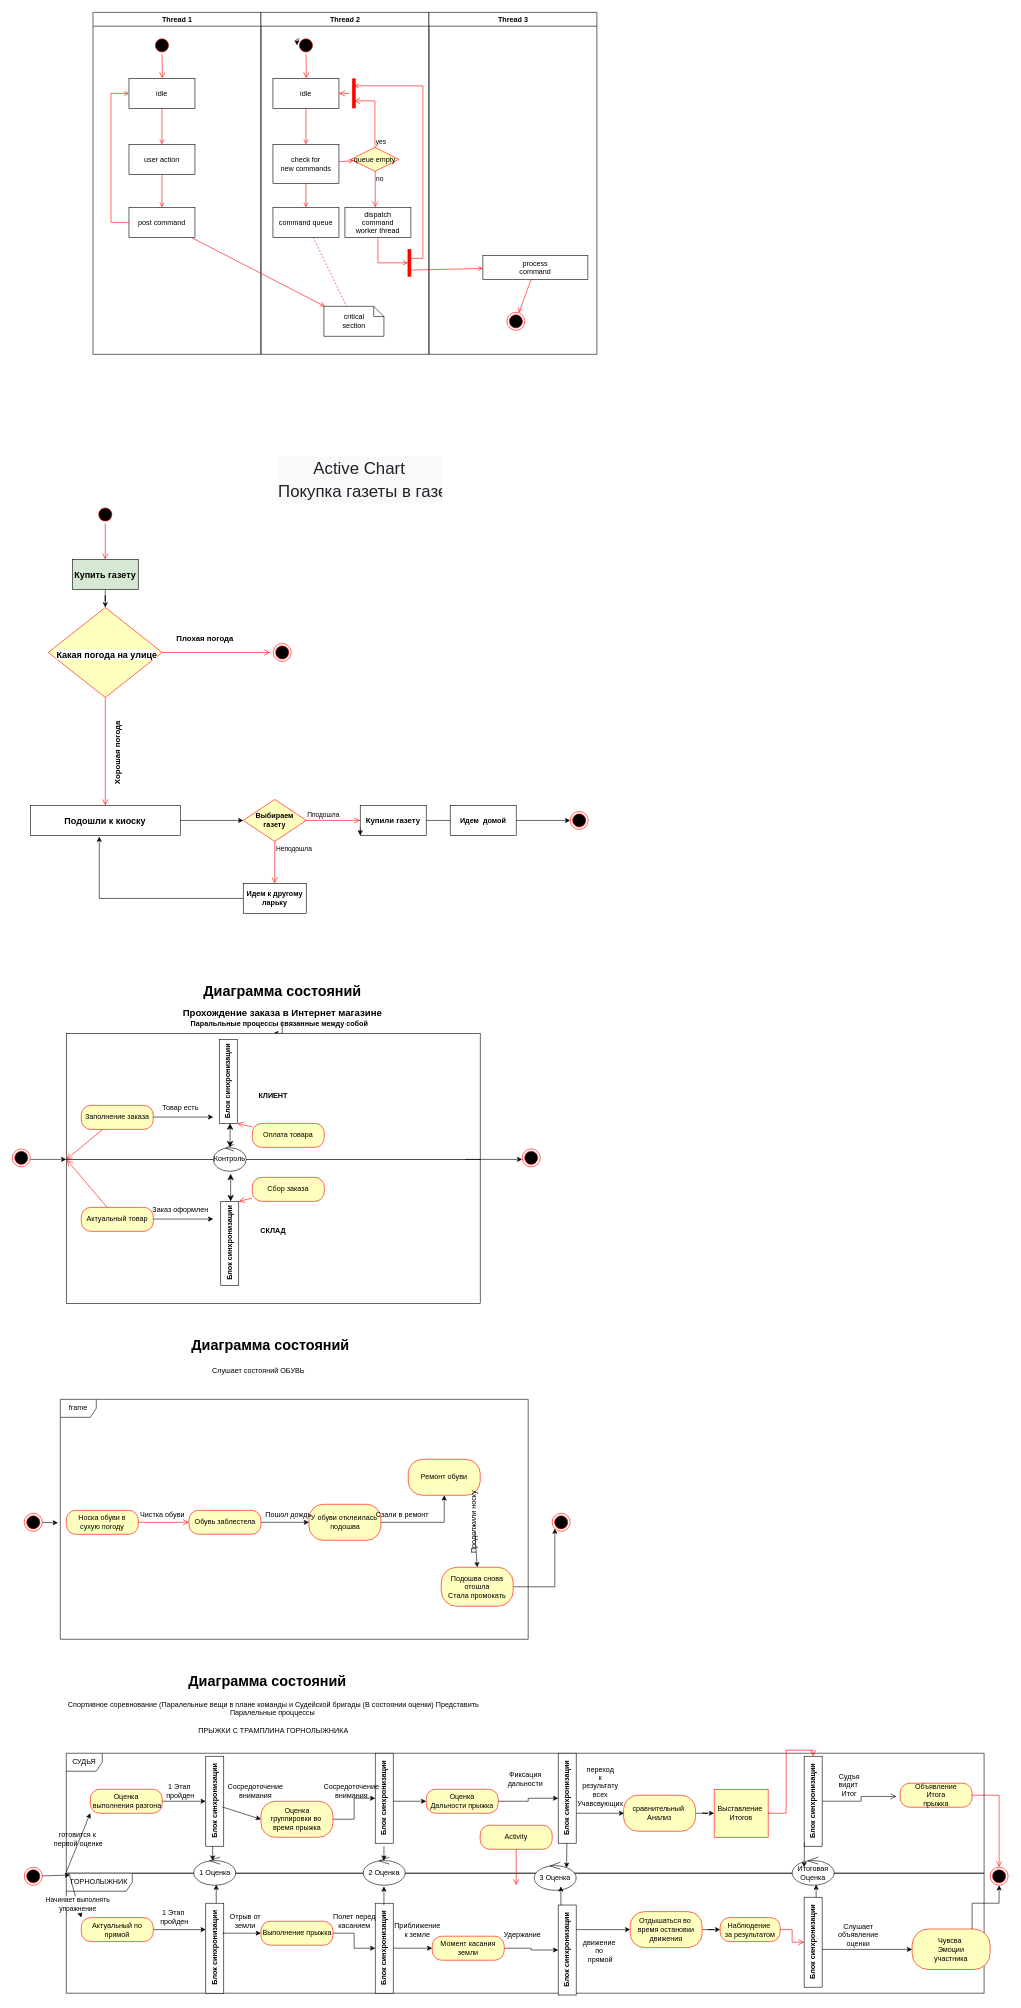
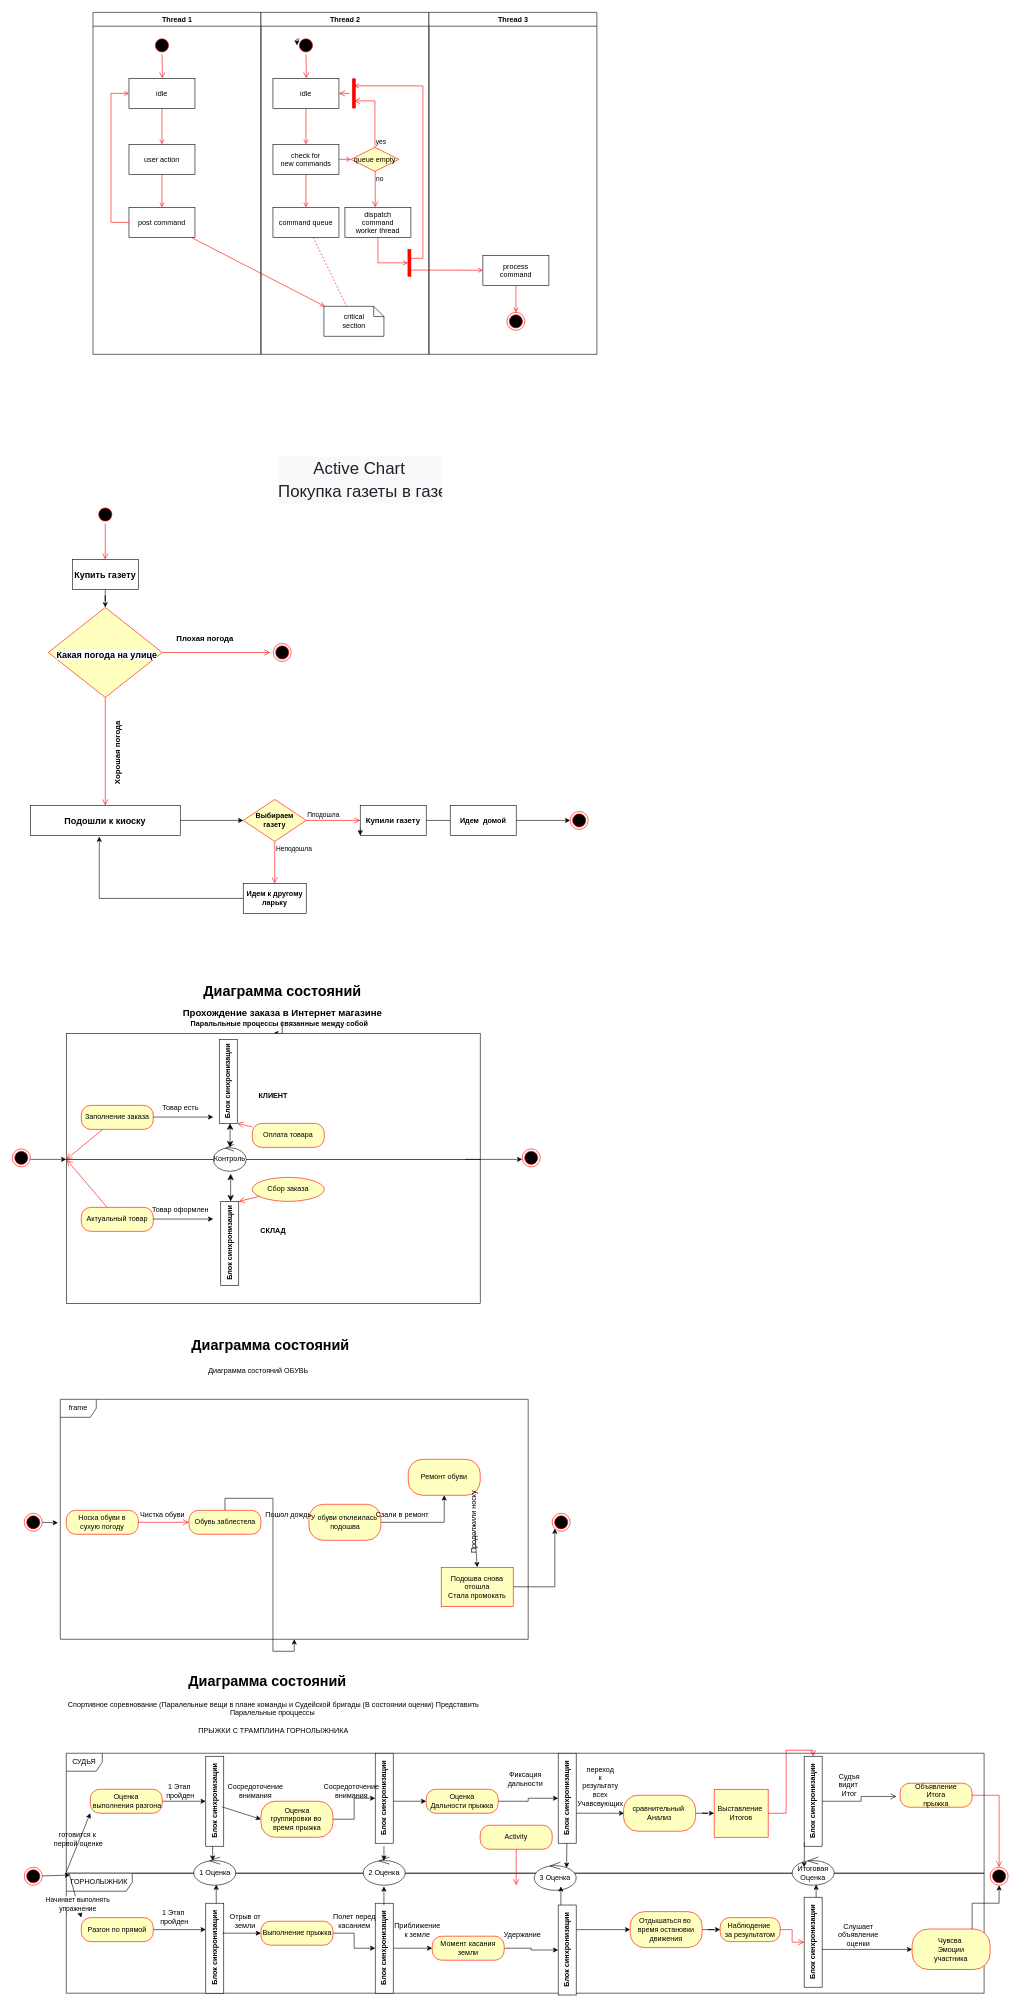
(306, 164) -> (306, 159)
(536, 267) -> (516, 270)
(105, 575) -> (105, 575)
(288, 1190) -> (288, 1190)
(181, 1211) -> (181, 1211)
(259, 1371) -> (259, 1371)
(303, 1523) -> (272, 1499)
(477, 1587) -> (477, 1587)
(117, 1930) -> (117, 1930)
(600, 1952) -> none
